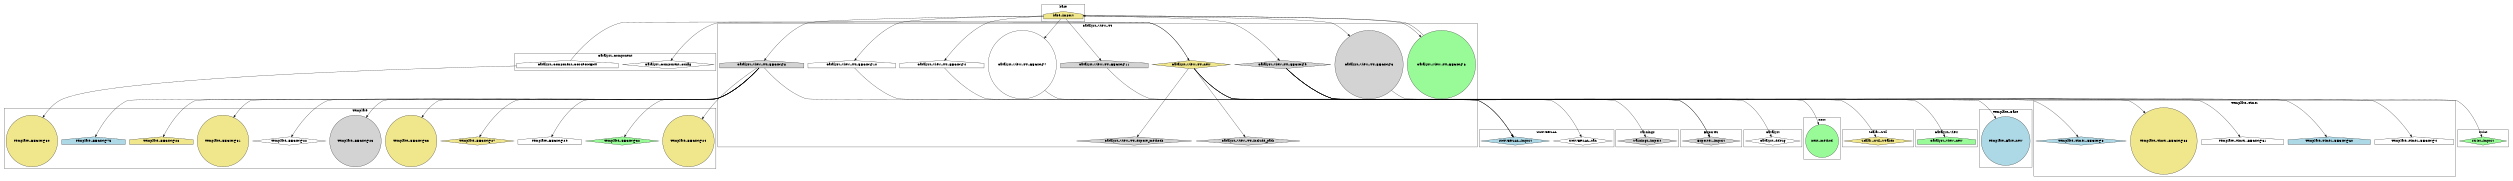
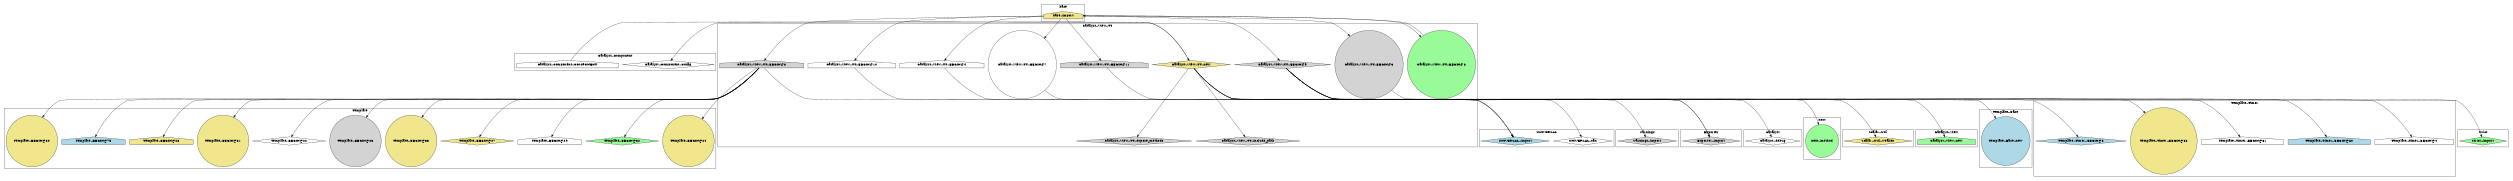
(276, 75) -> (404, 99)
